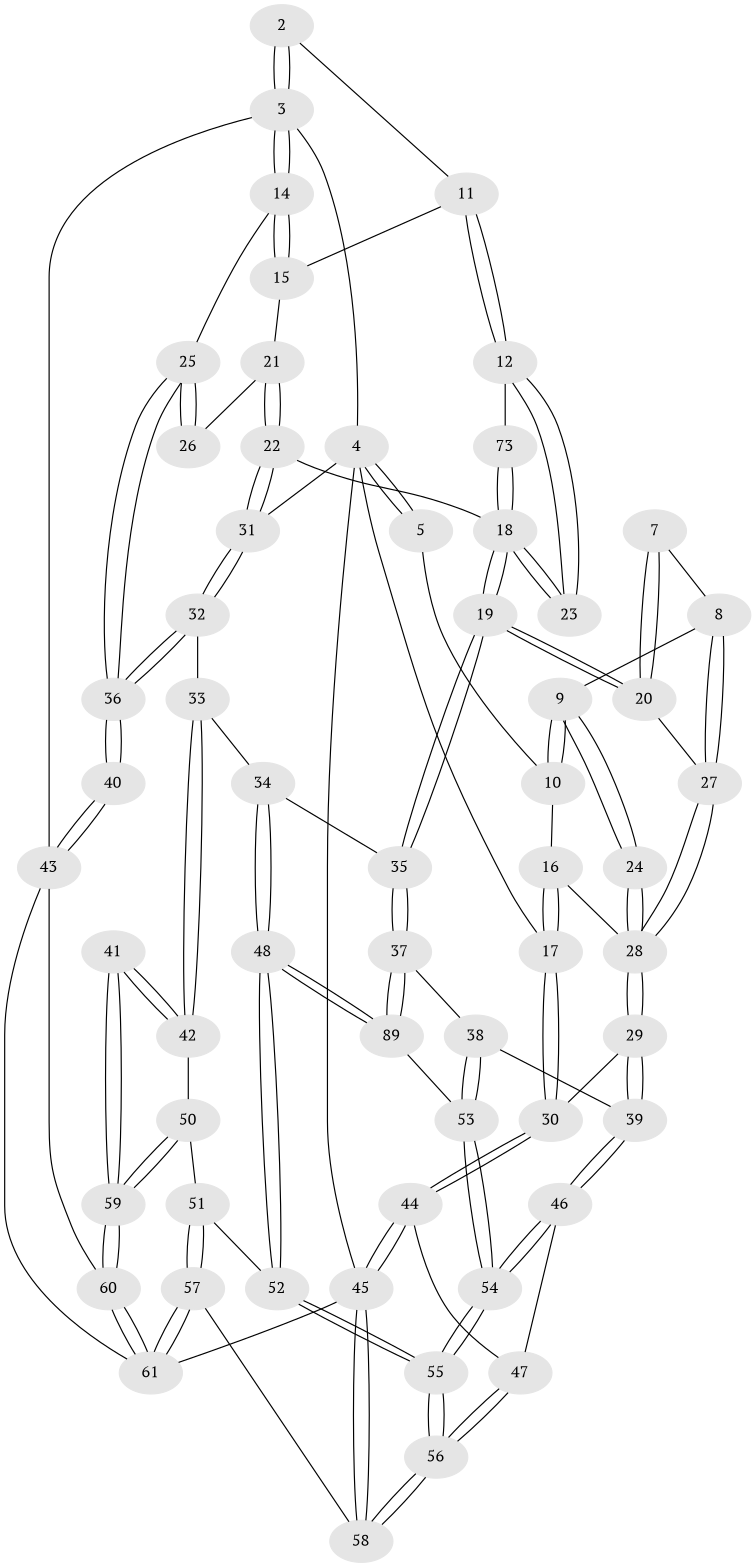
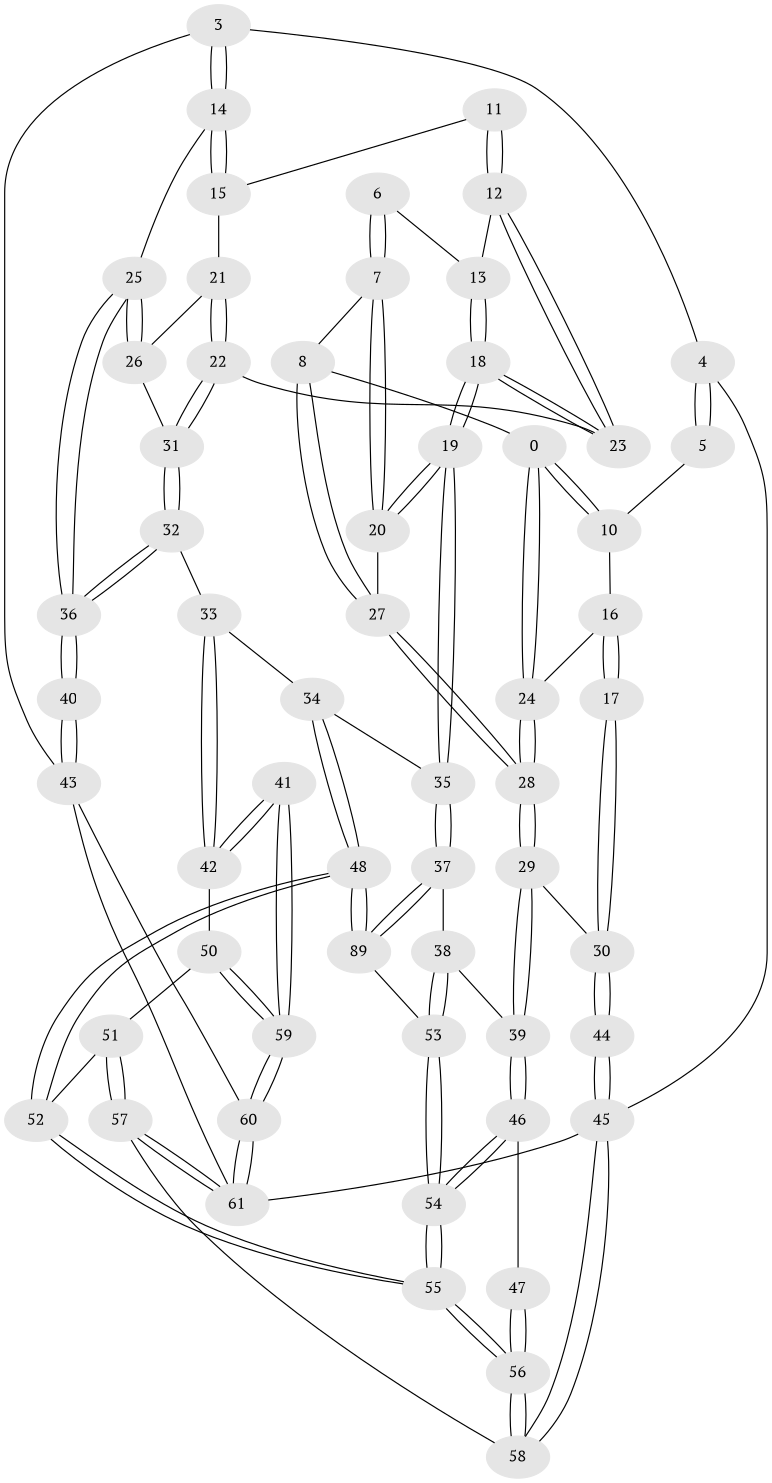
(282, 26) -> none
none -> (378, 194)
(505, 447) -> (478, 278)
(302, 489) -> (153, 405)
(412, 494) -> (410, 404)
(560, 699) -> (534, 447)
(427, 708) -> none
(593, 910) -> (569, 657)
(442, 1301) -> none
